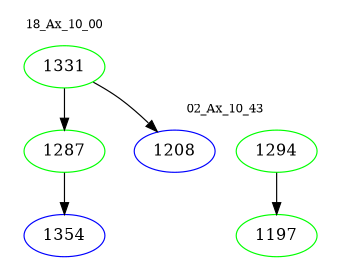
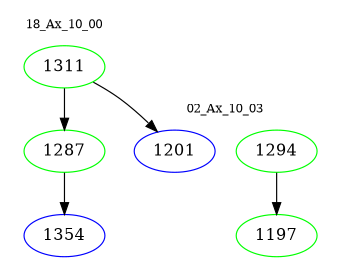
(64, 67) -> (64, 67)
(225, 110) -> (225, 110)
(175, 151) -> (175, 151)
